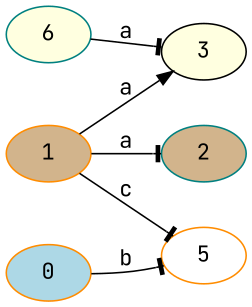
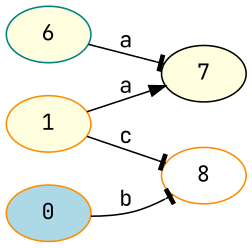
(204, 52) -> (204, 74)
(49, 154) -> (49, 124)
(204, 154) -> none
(204, 256) -> (204, 176)
